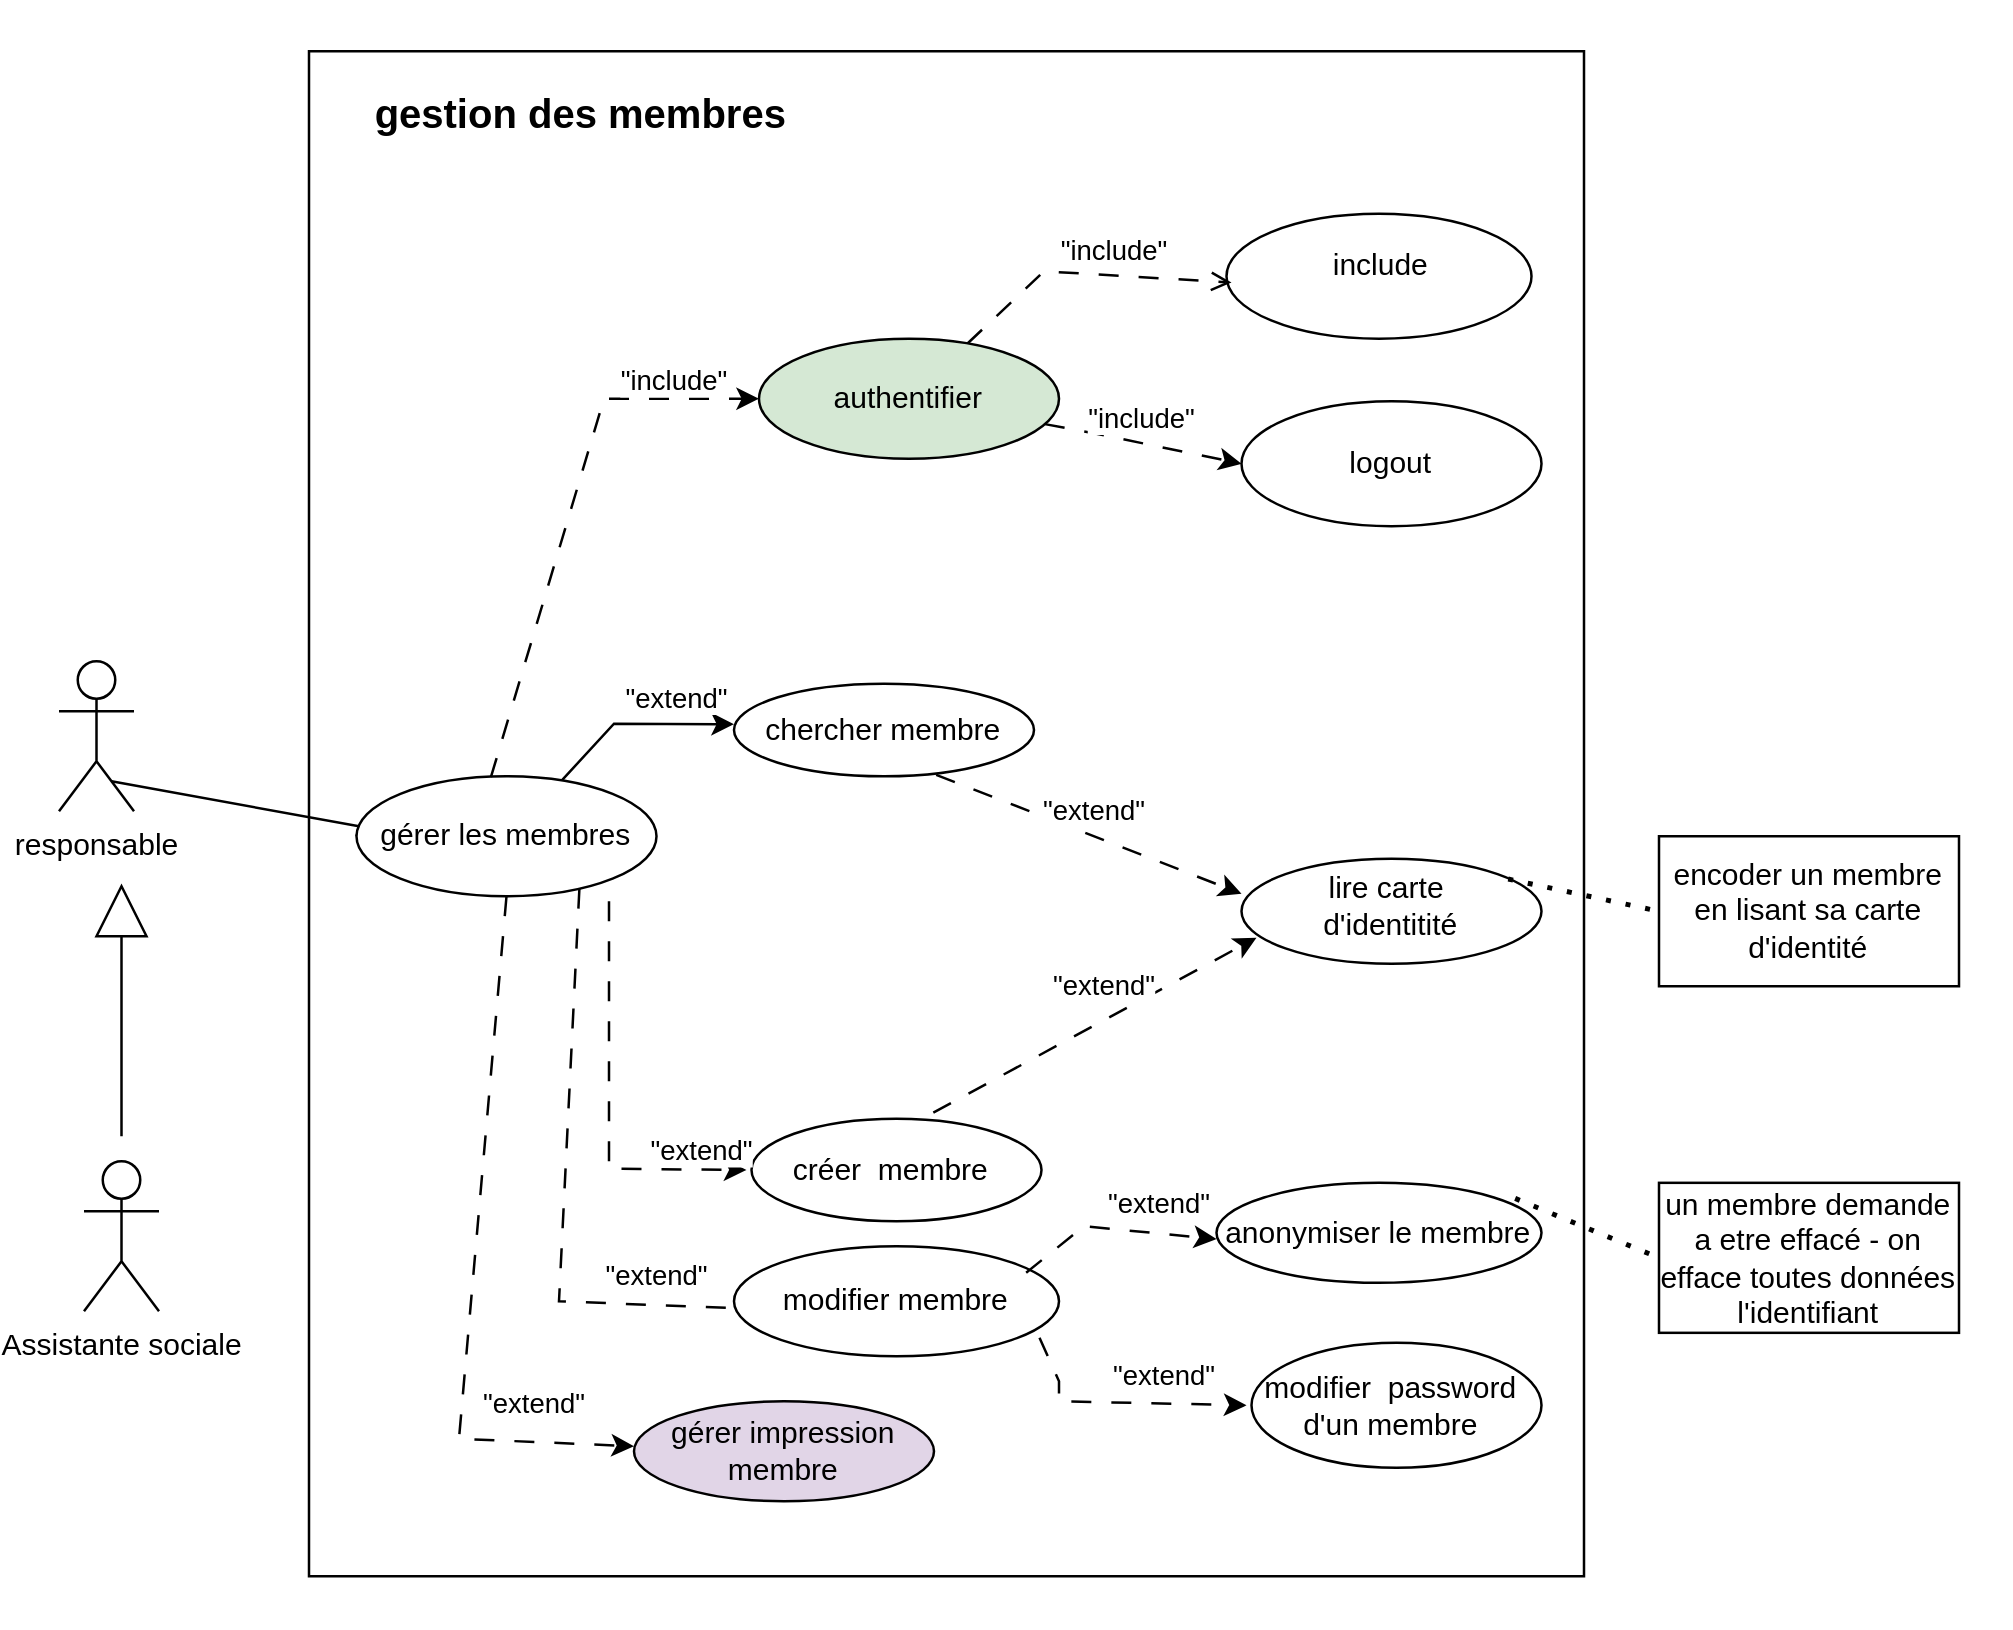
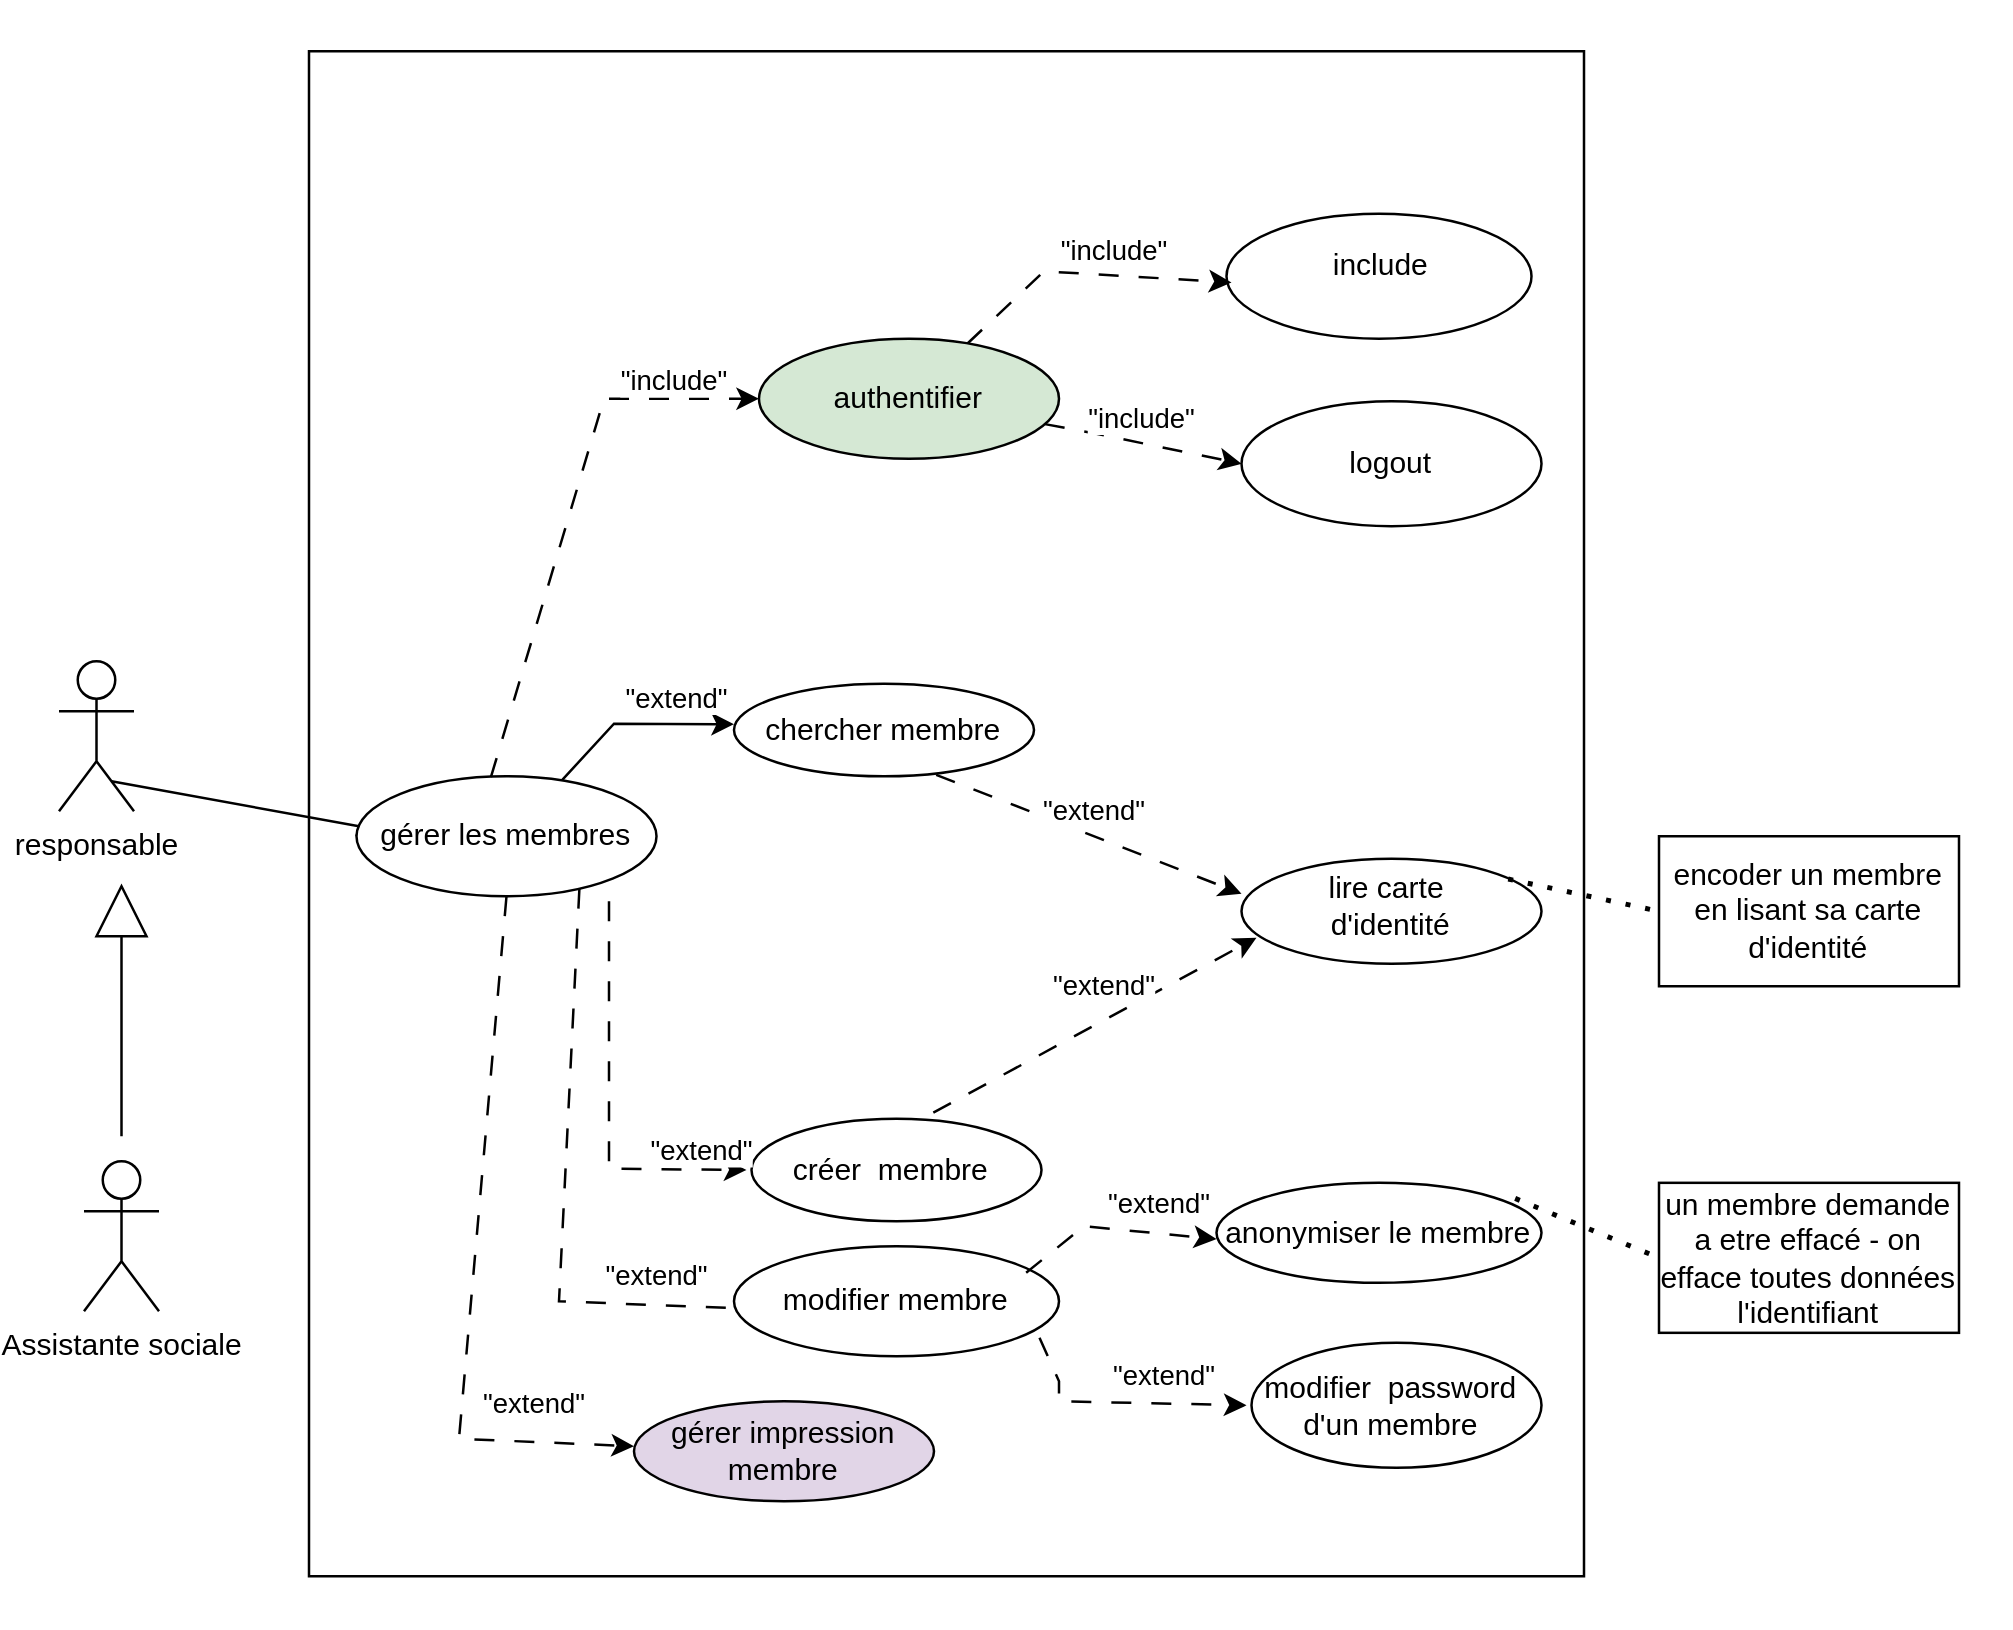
(581, 114) -> none
(1217, 282) -> (1213, 281)
(1391, 906) -> (1391, 906)
